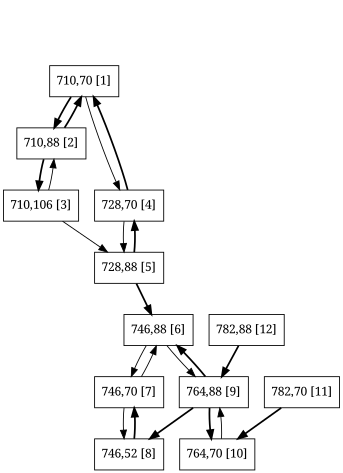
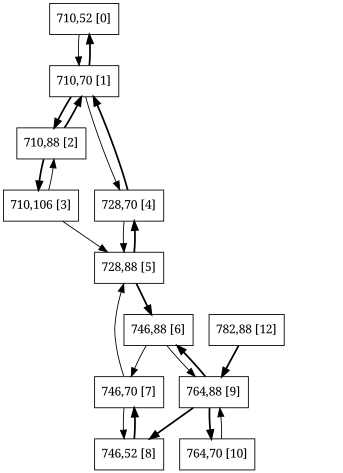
none -> (84, 19)
(148, 365) -> (115, 334)
(302, 392) -> none
